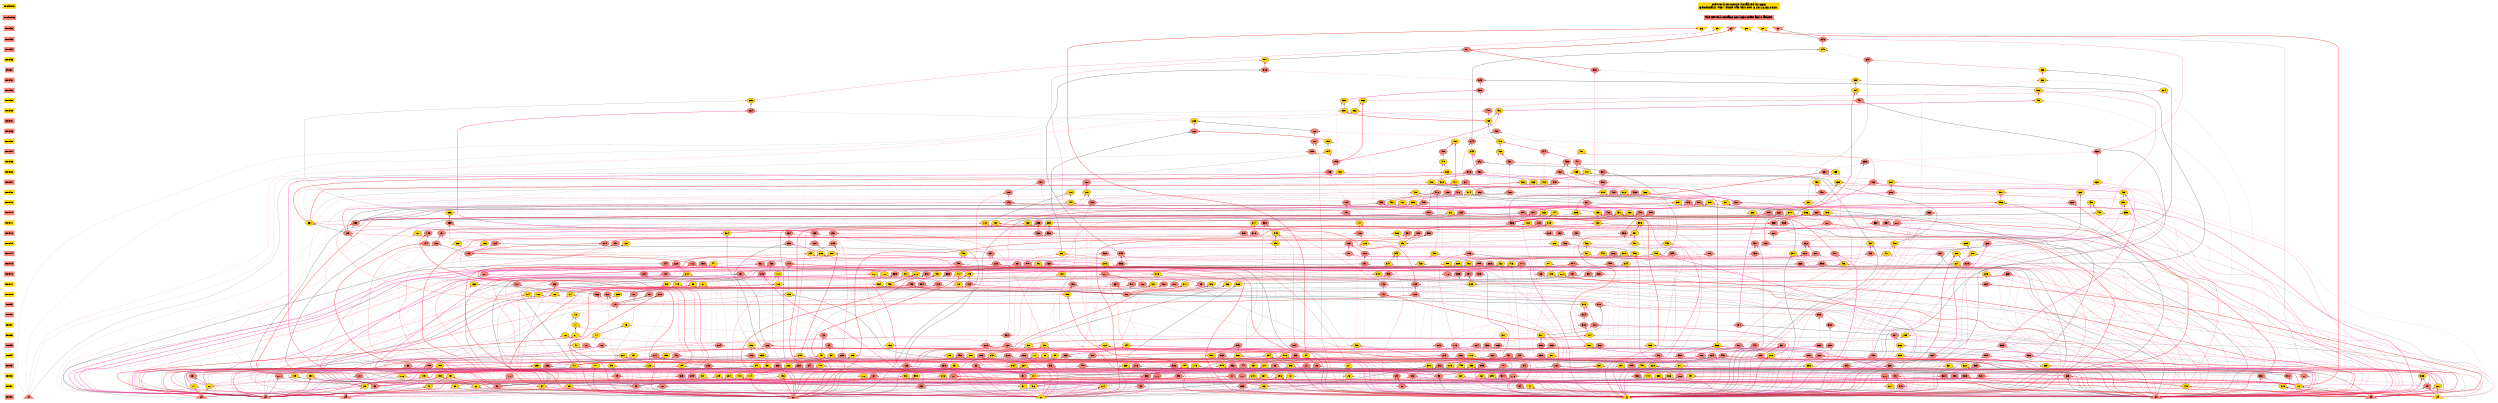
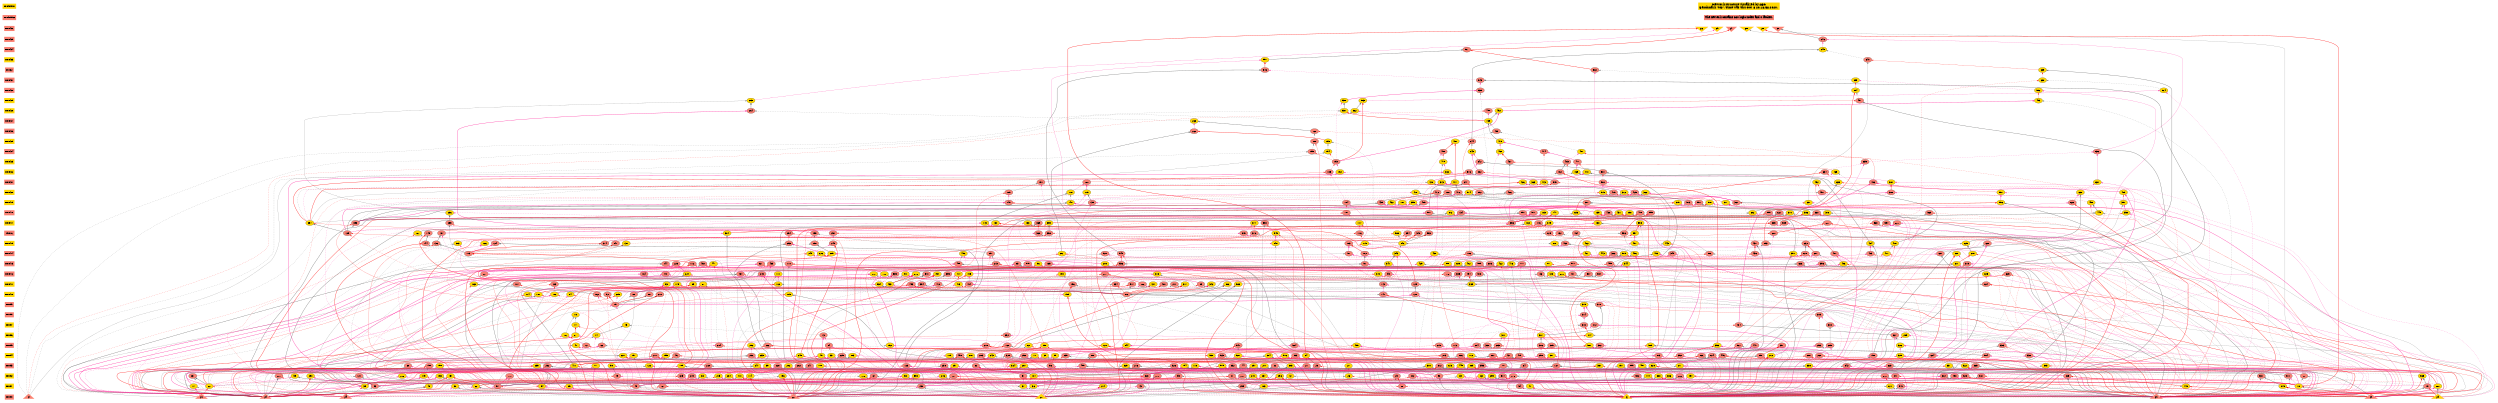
(9, 233) -> (9, 233)
(1034, 303) -> (1034, 303)
